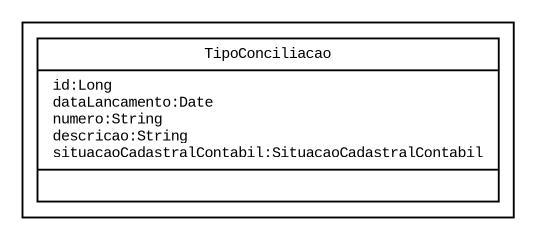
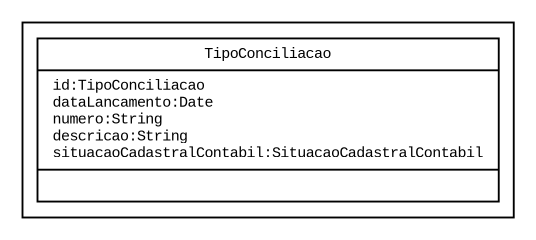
(82, 85) -> (129, 85)
